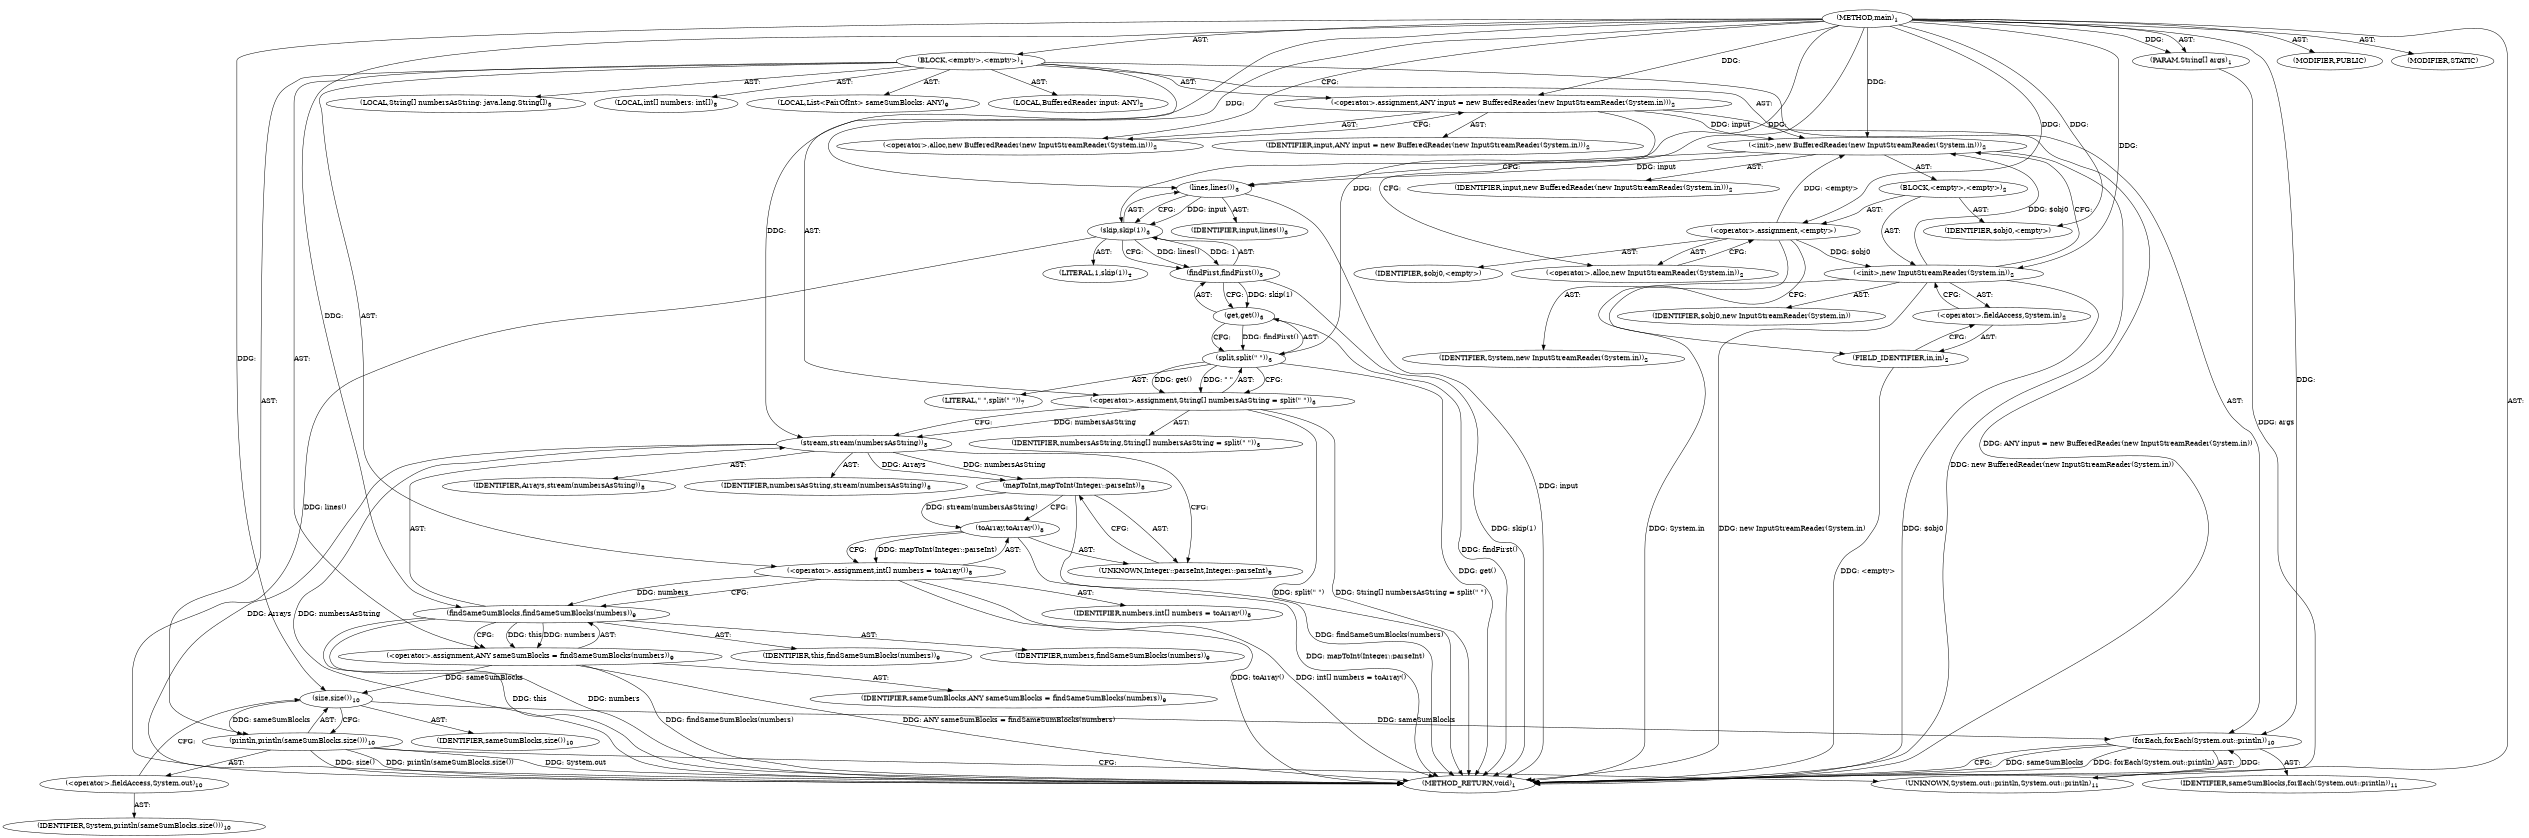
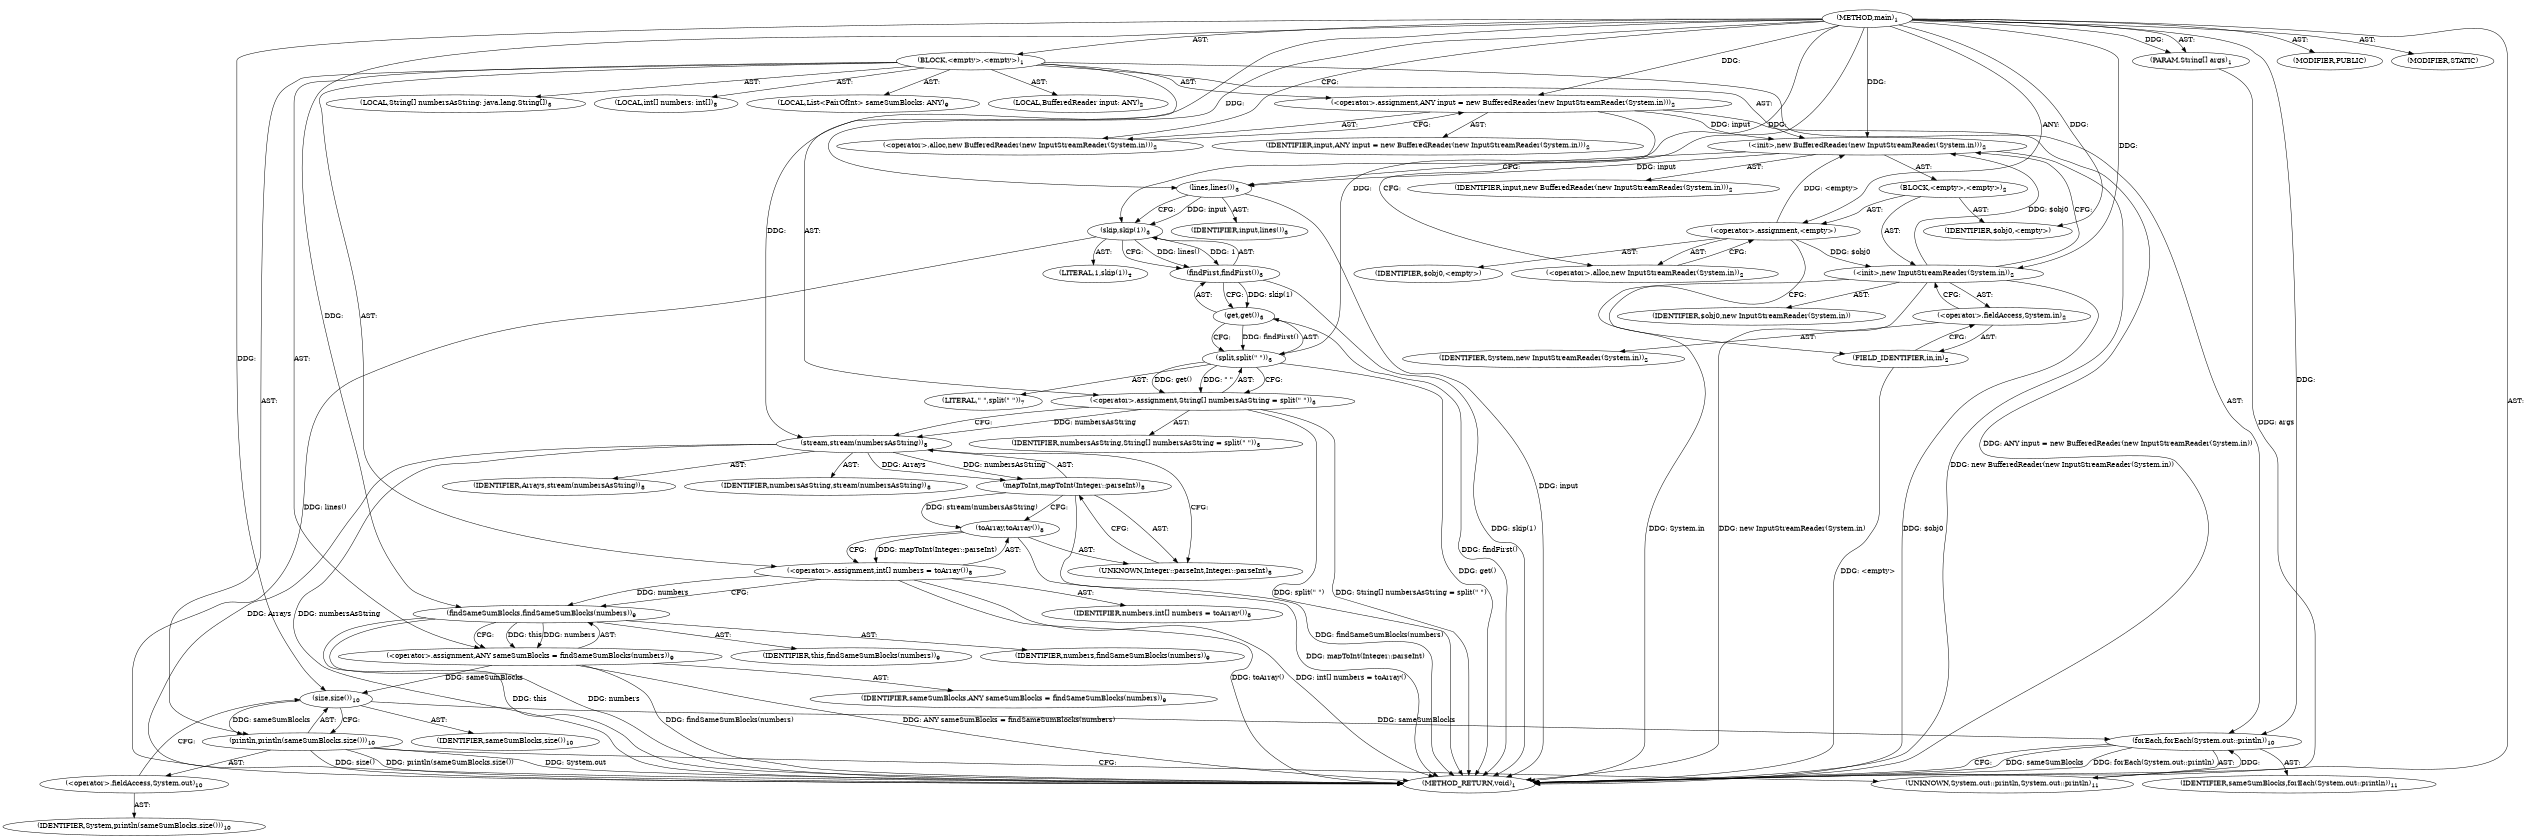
(2052, 125) -> (2052, 125)
(1142, 199) -> none
(1699, 289) -> (1782, 337)
(507, 466) -> (1003, 457)
